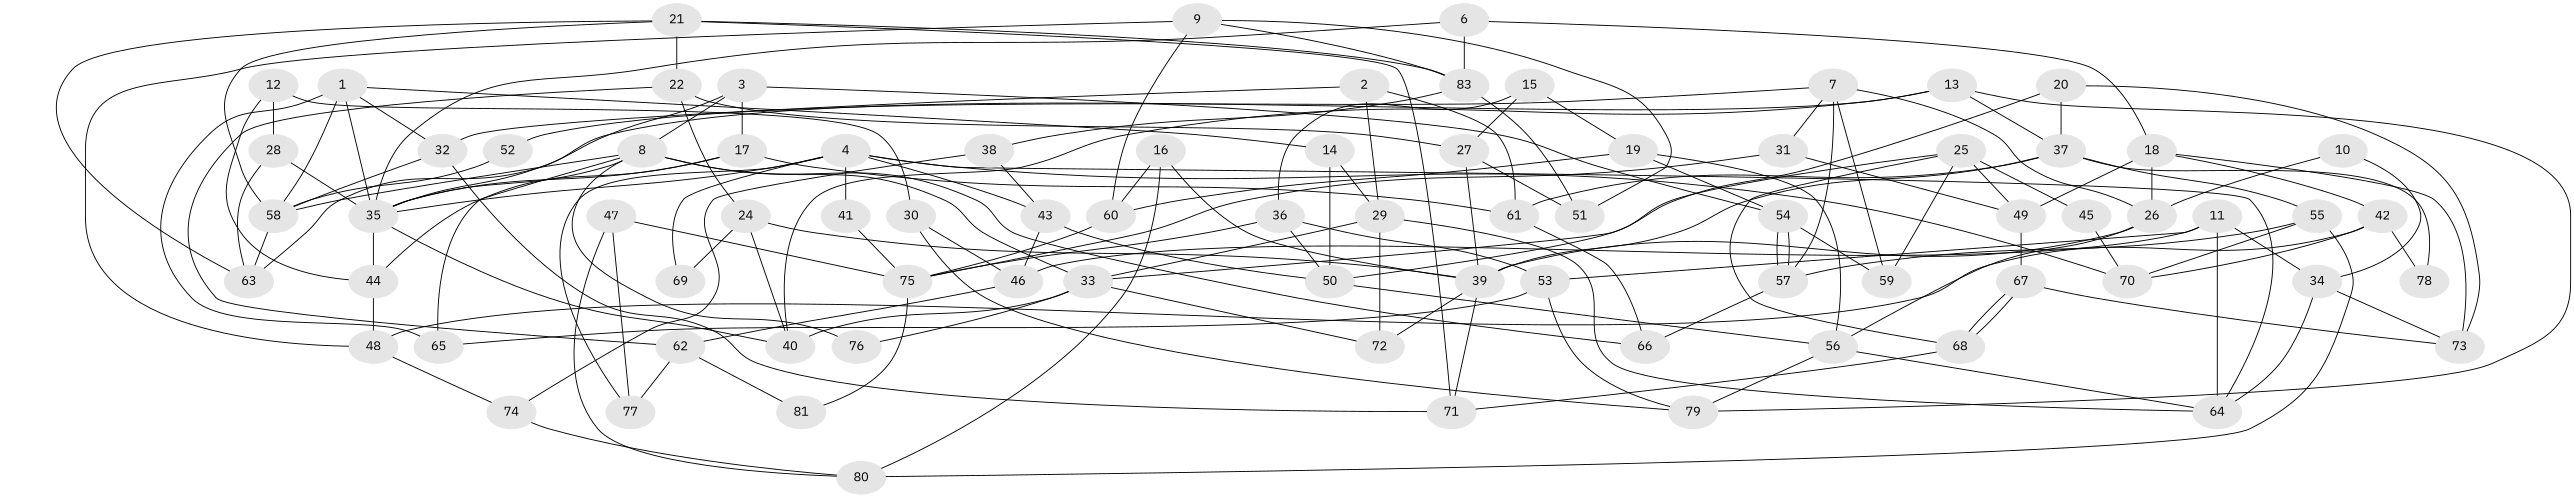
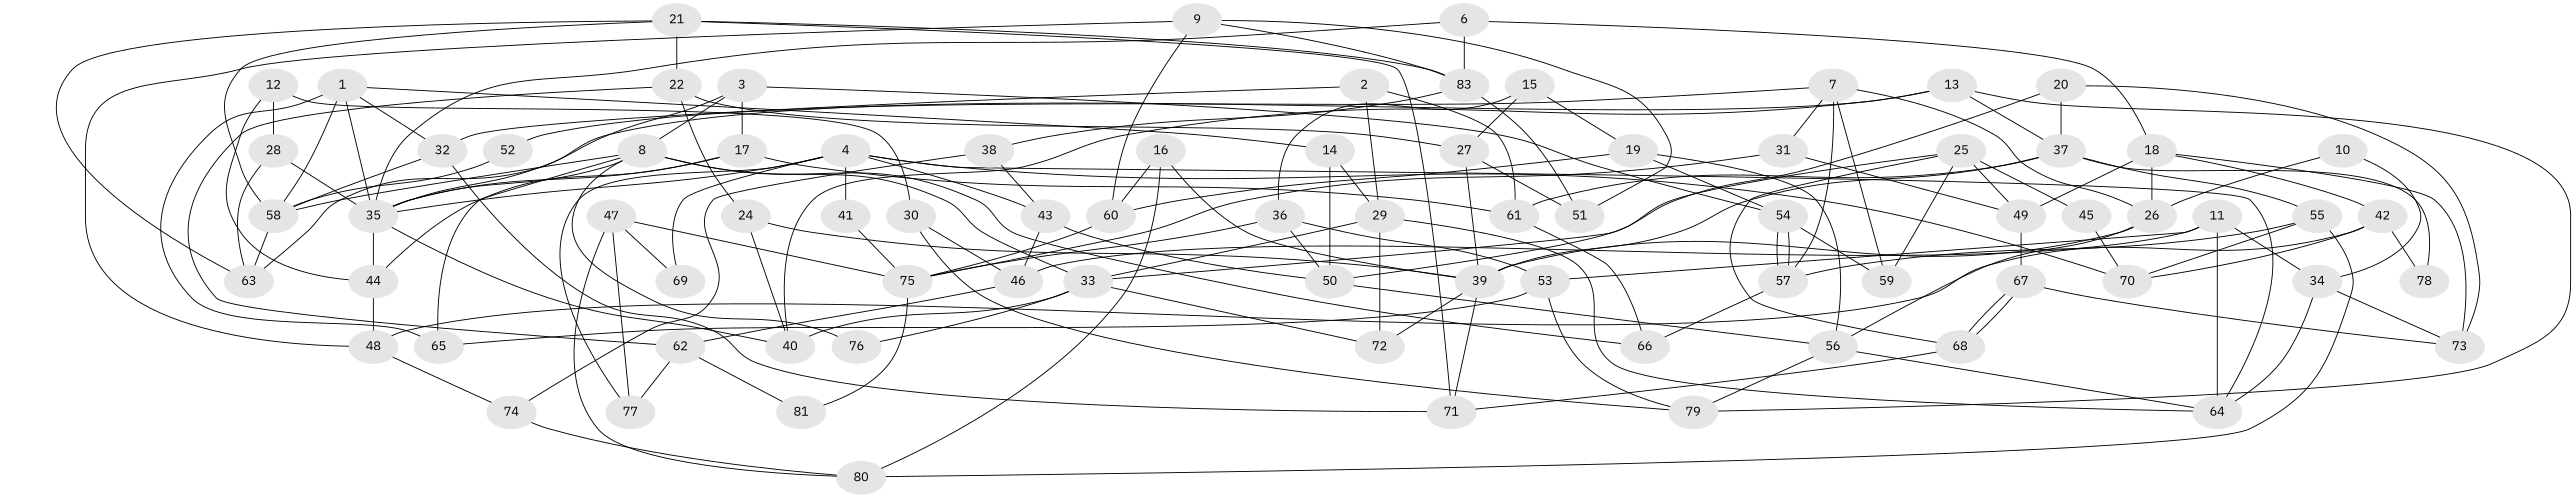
(707, 254) -> (646, 249)
